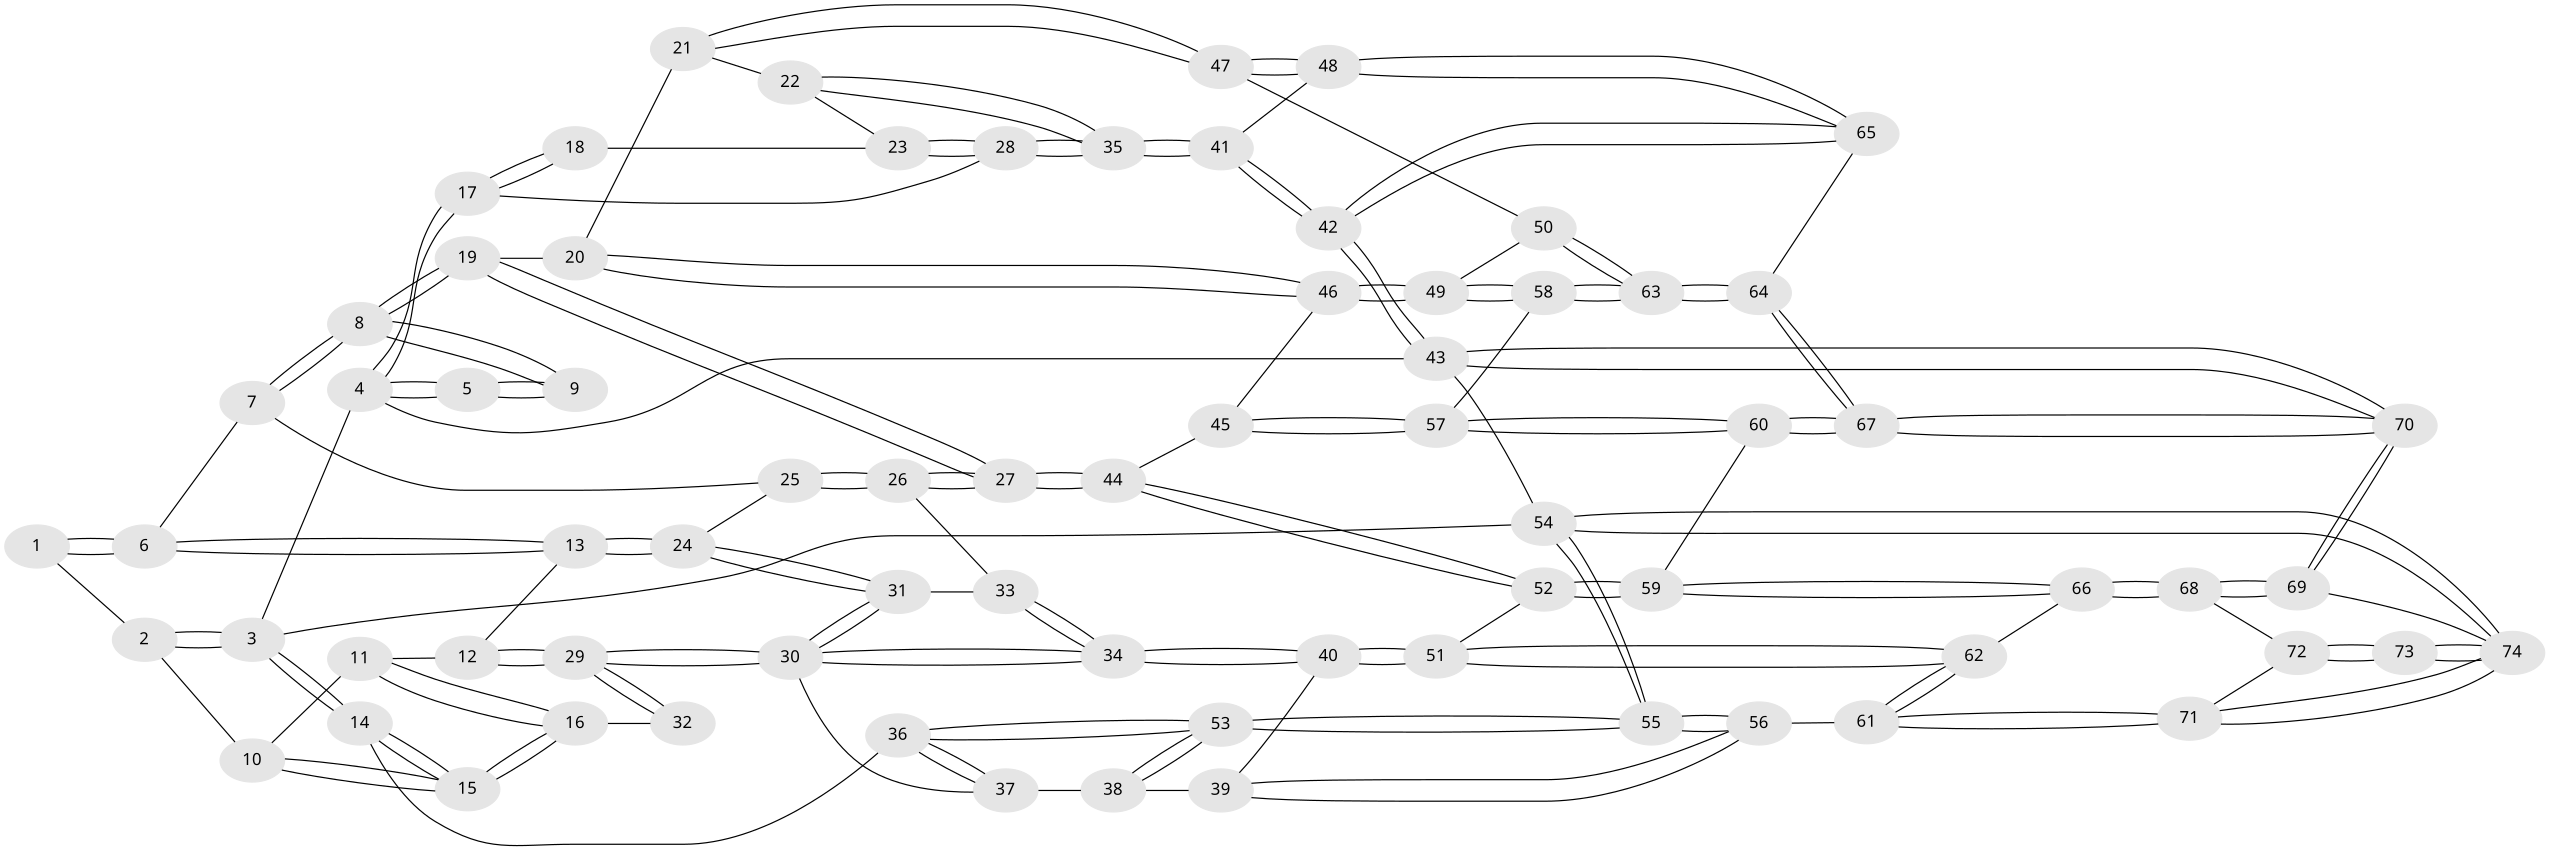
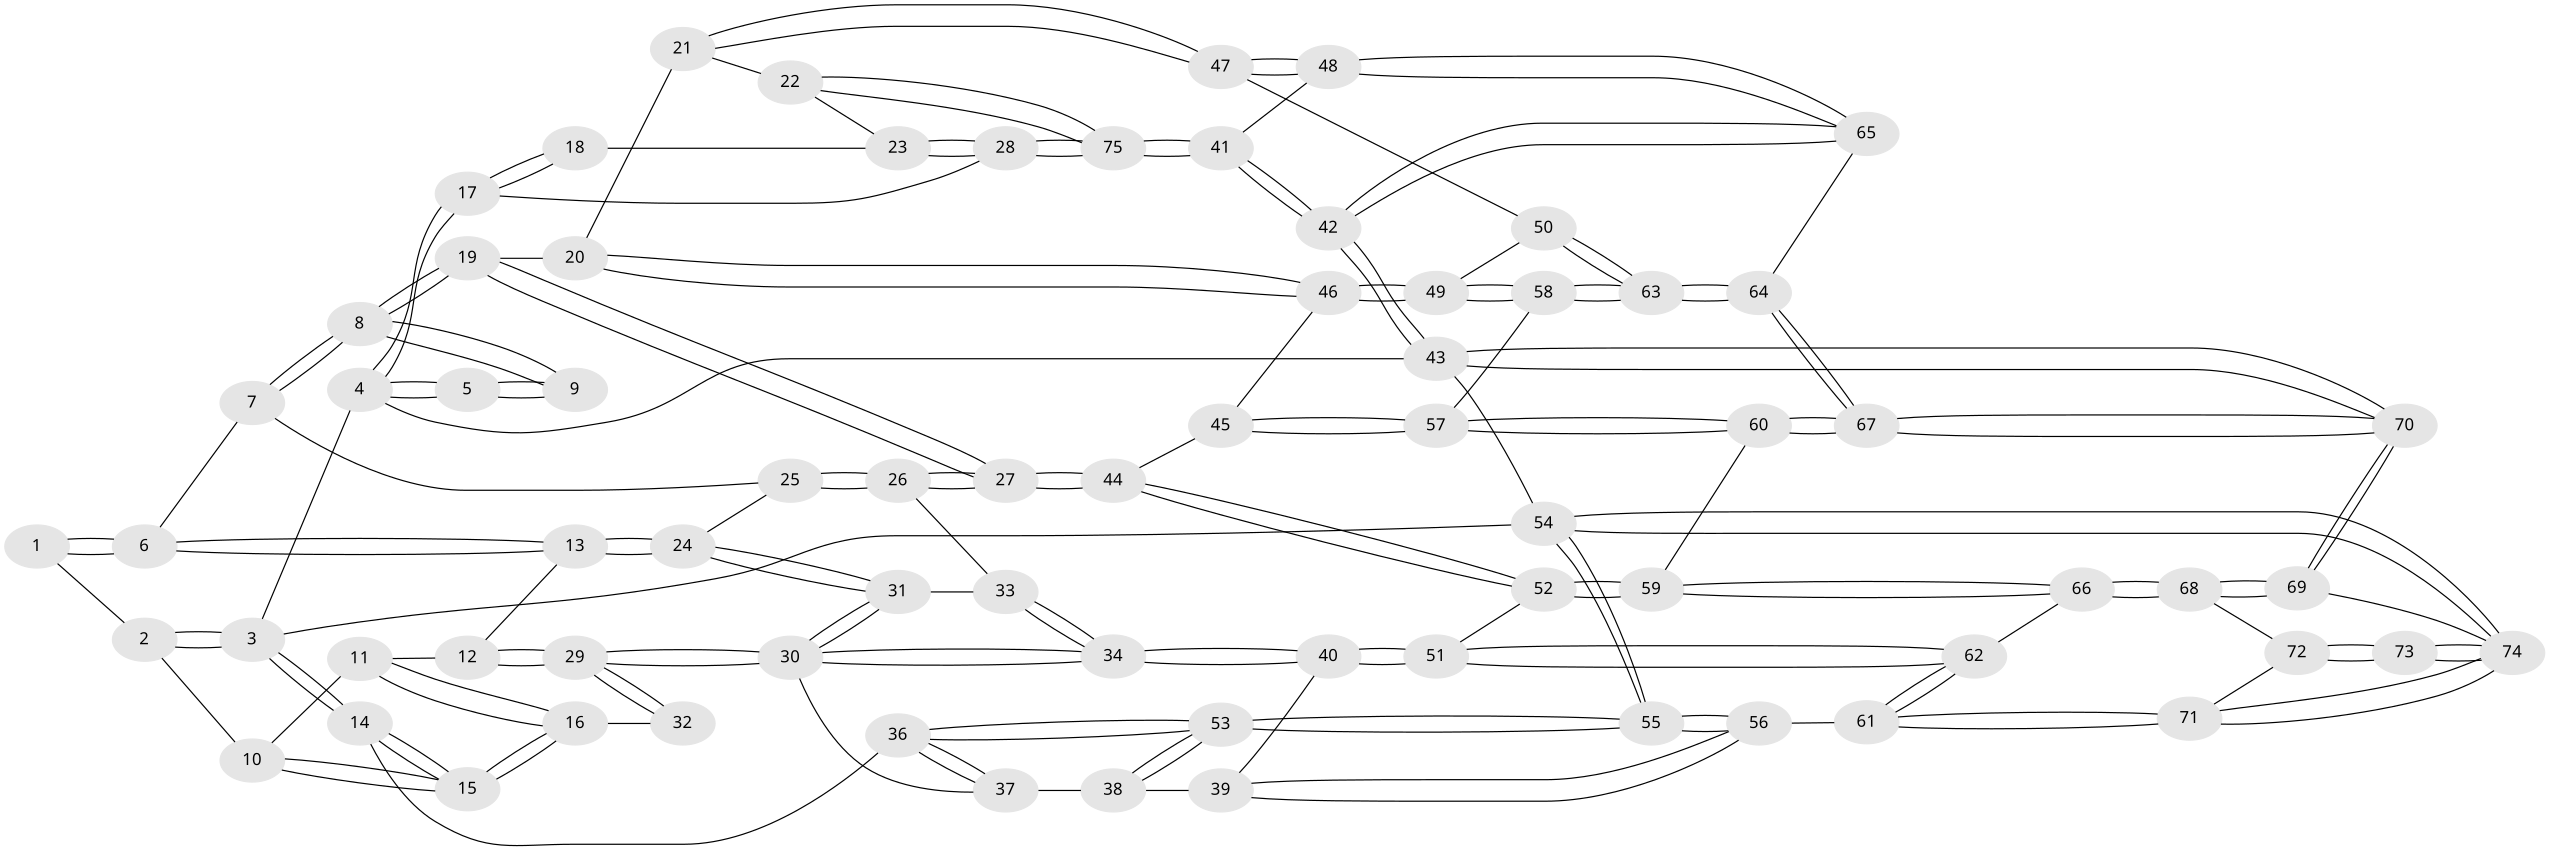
(1113, 148) -> (1113, 148)
